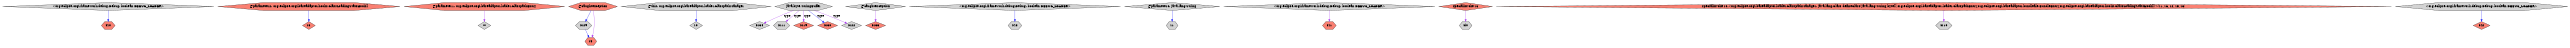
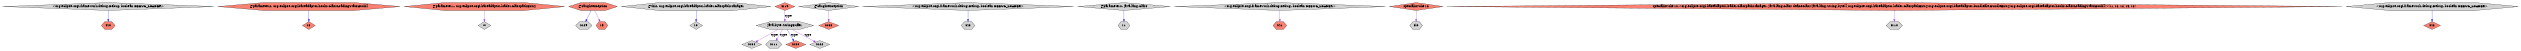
(1172, 7) -> (1124, 7)
(804, 15) -> (785, 15)
(587, 32) -> none
